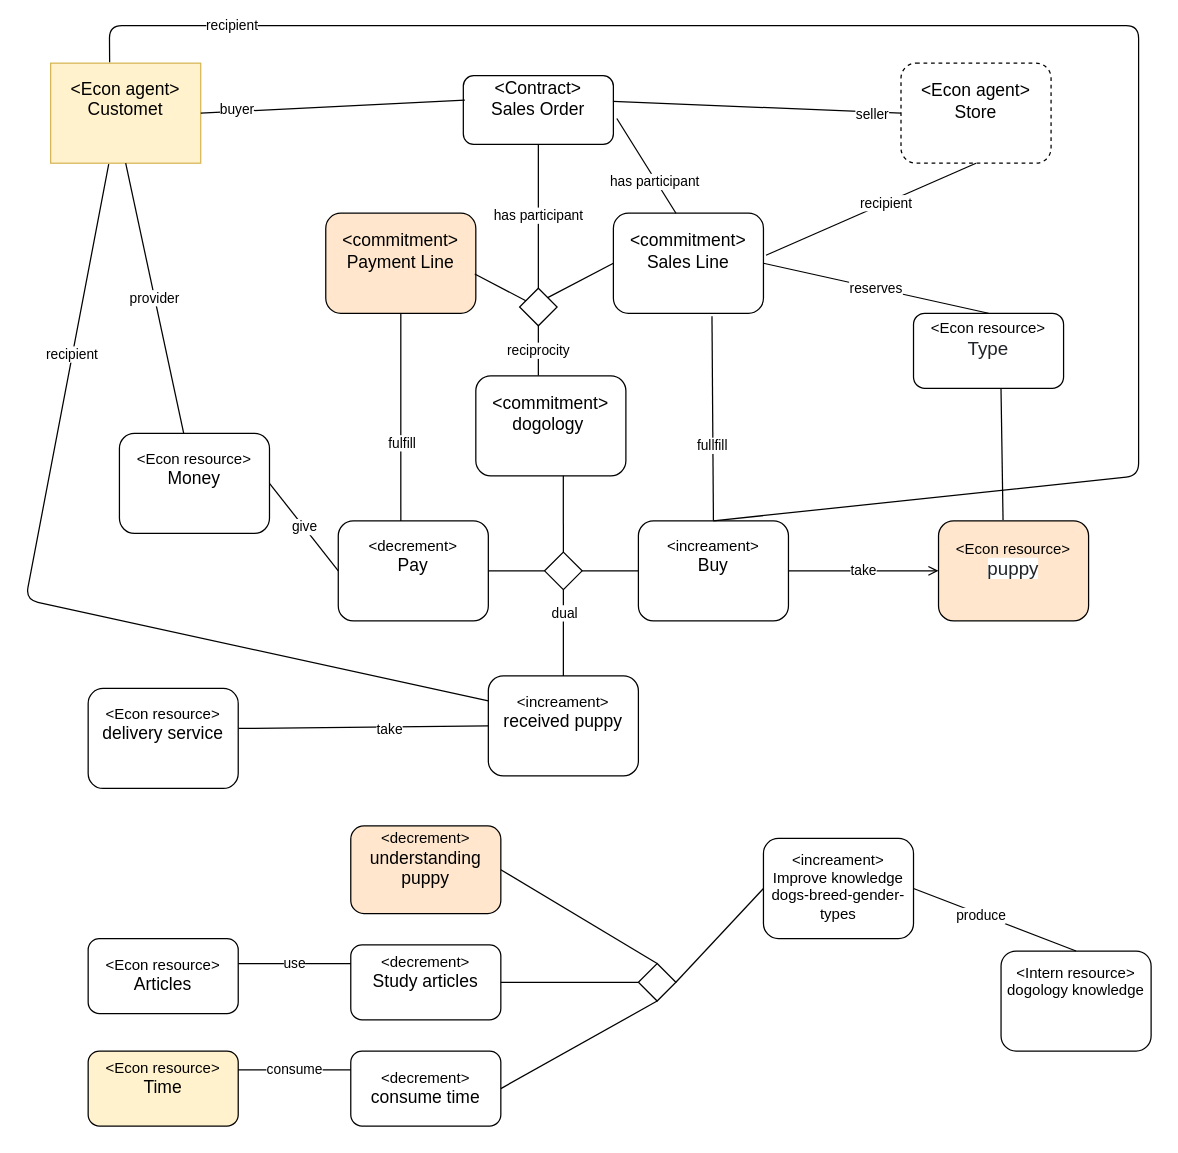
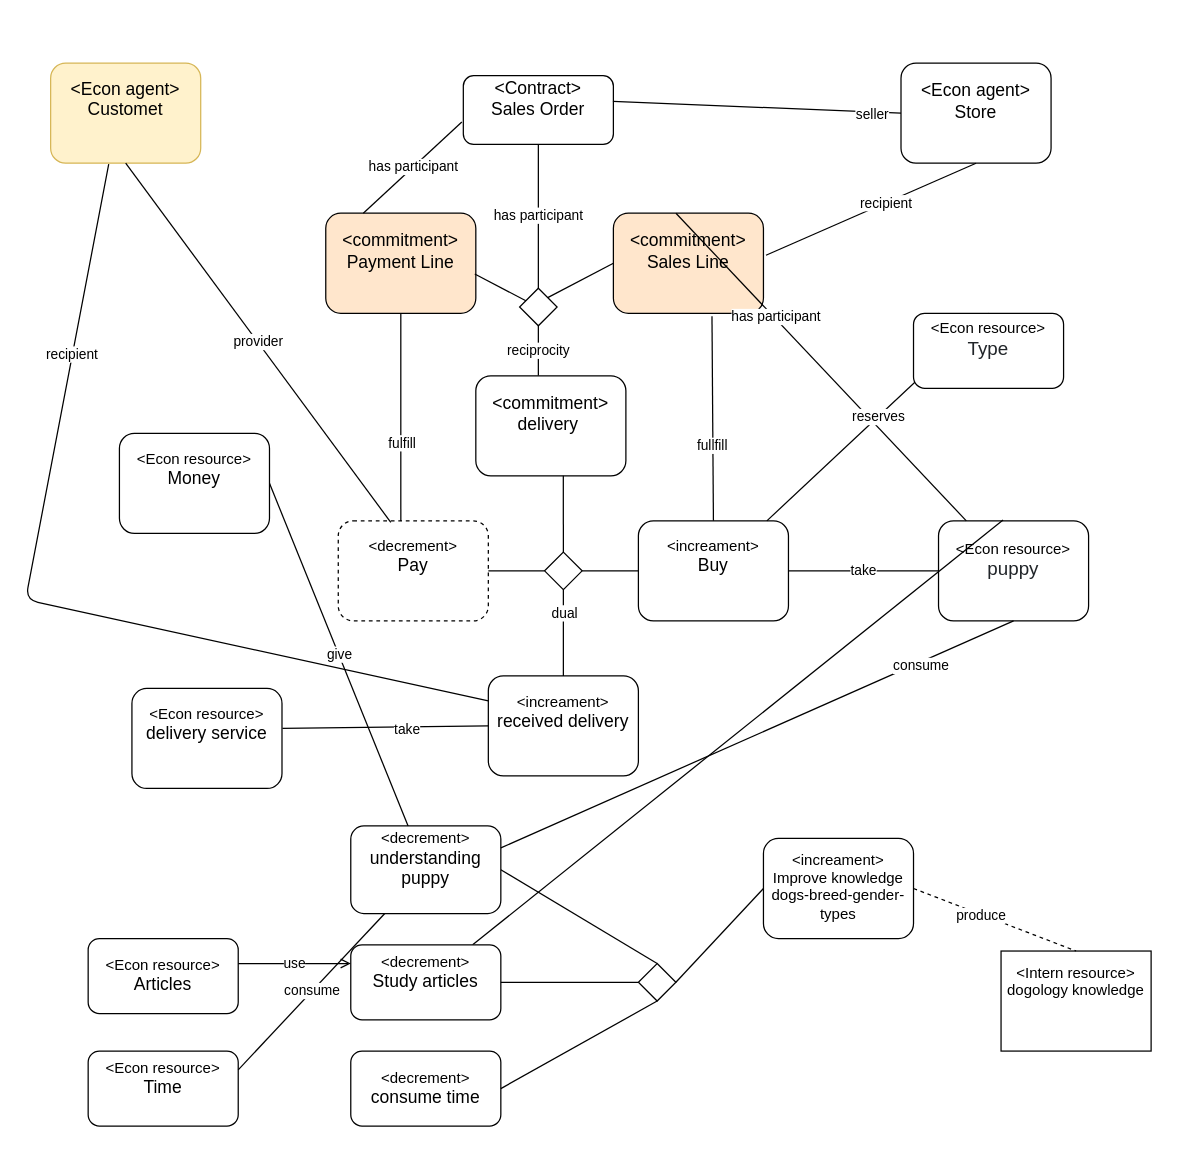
(1009, 26) -> none
(333, 107) -> none
(126, 113) -> (126, 113)
(976, 113) -> (976, 113)
(646, 166) -> (821, 367)
none -> (412, 168)
(688, 263) -> (688, 263)
(876, 288) -> (841, 451)
(155, 298) -> (258, 343)
(551, 426) -> (551, 426)
(1002, 454) -> (859, 635)
(303, 526) -> (338, 654)
(413, 571) -> (413, 571)
(931, 571) -> (931, 571)
(1013, 571) -> (1013, 571)
none -> (862, 687)
(563, 726) -> (563, 726)
(163, 738) -> (207, 738)
(426, 869) -> (426, 869)
(1040, 937) -> (1040, 937)
(341, 963) -> (340, 963)
(1076, 1001) -> (1076, 1001)
(294, 1069) -> (311, 991)
(163, 1088) -> (163, 1088)
